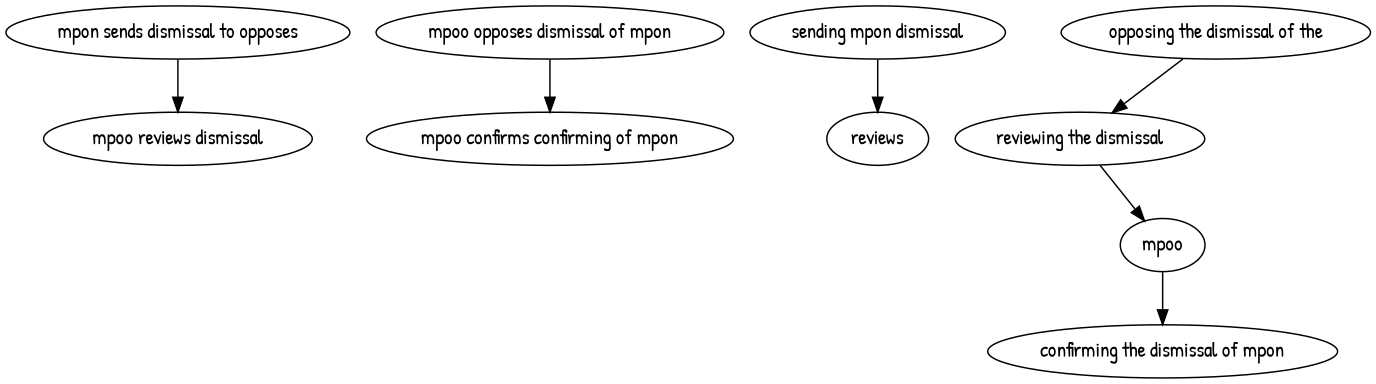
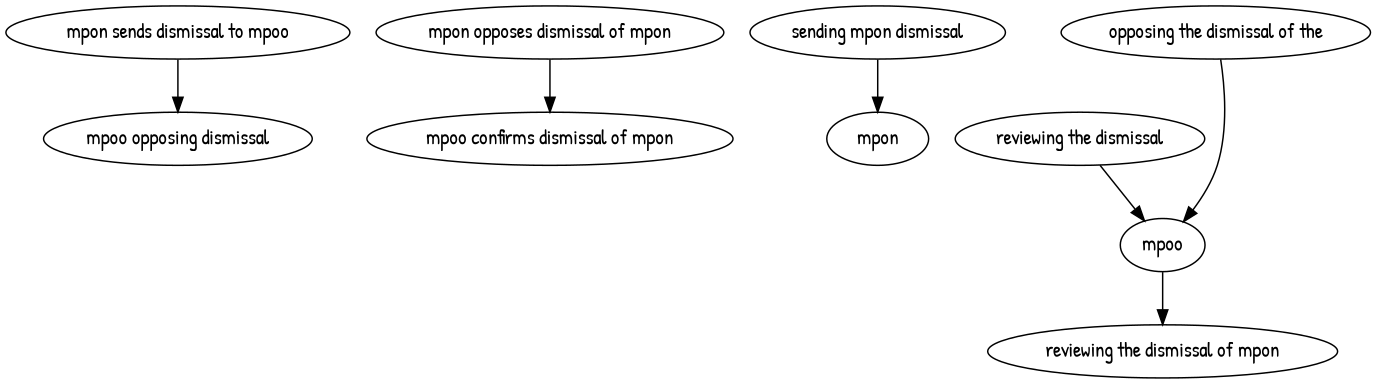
(178, 32) -> (178, 32)
(550, 32) -> (550, 32)
(1154, 81) -> (1223, 138)
(178, 139) -> (178, 139)
(550, 139) -> (550, 139)
(878, 139) -> (878, 139)
(1163, 351) -> (1163, 351)
